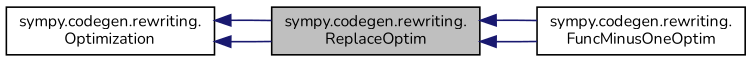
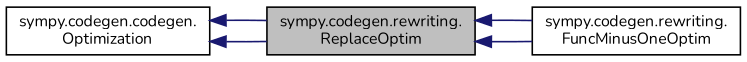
(110, 31) -> (108, 31)
